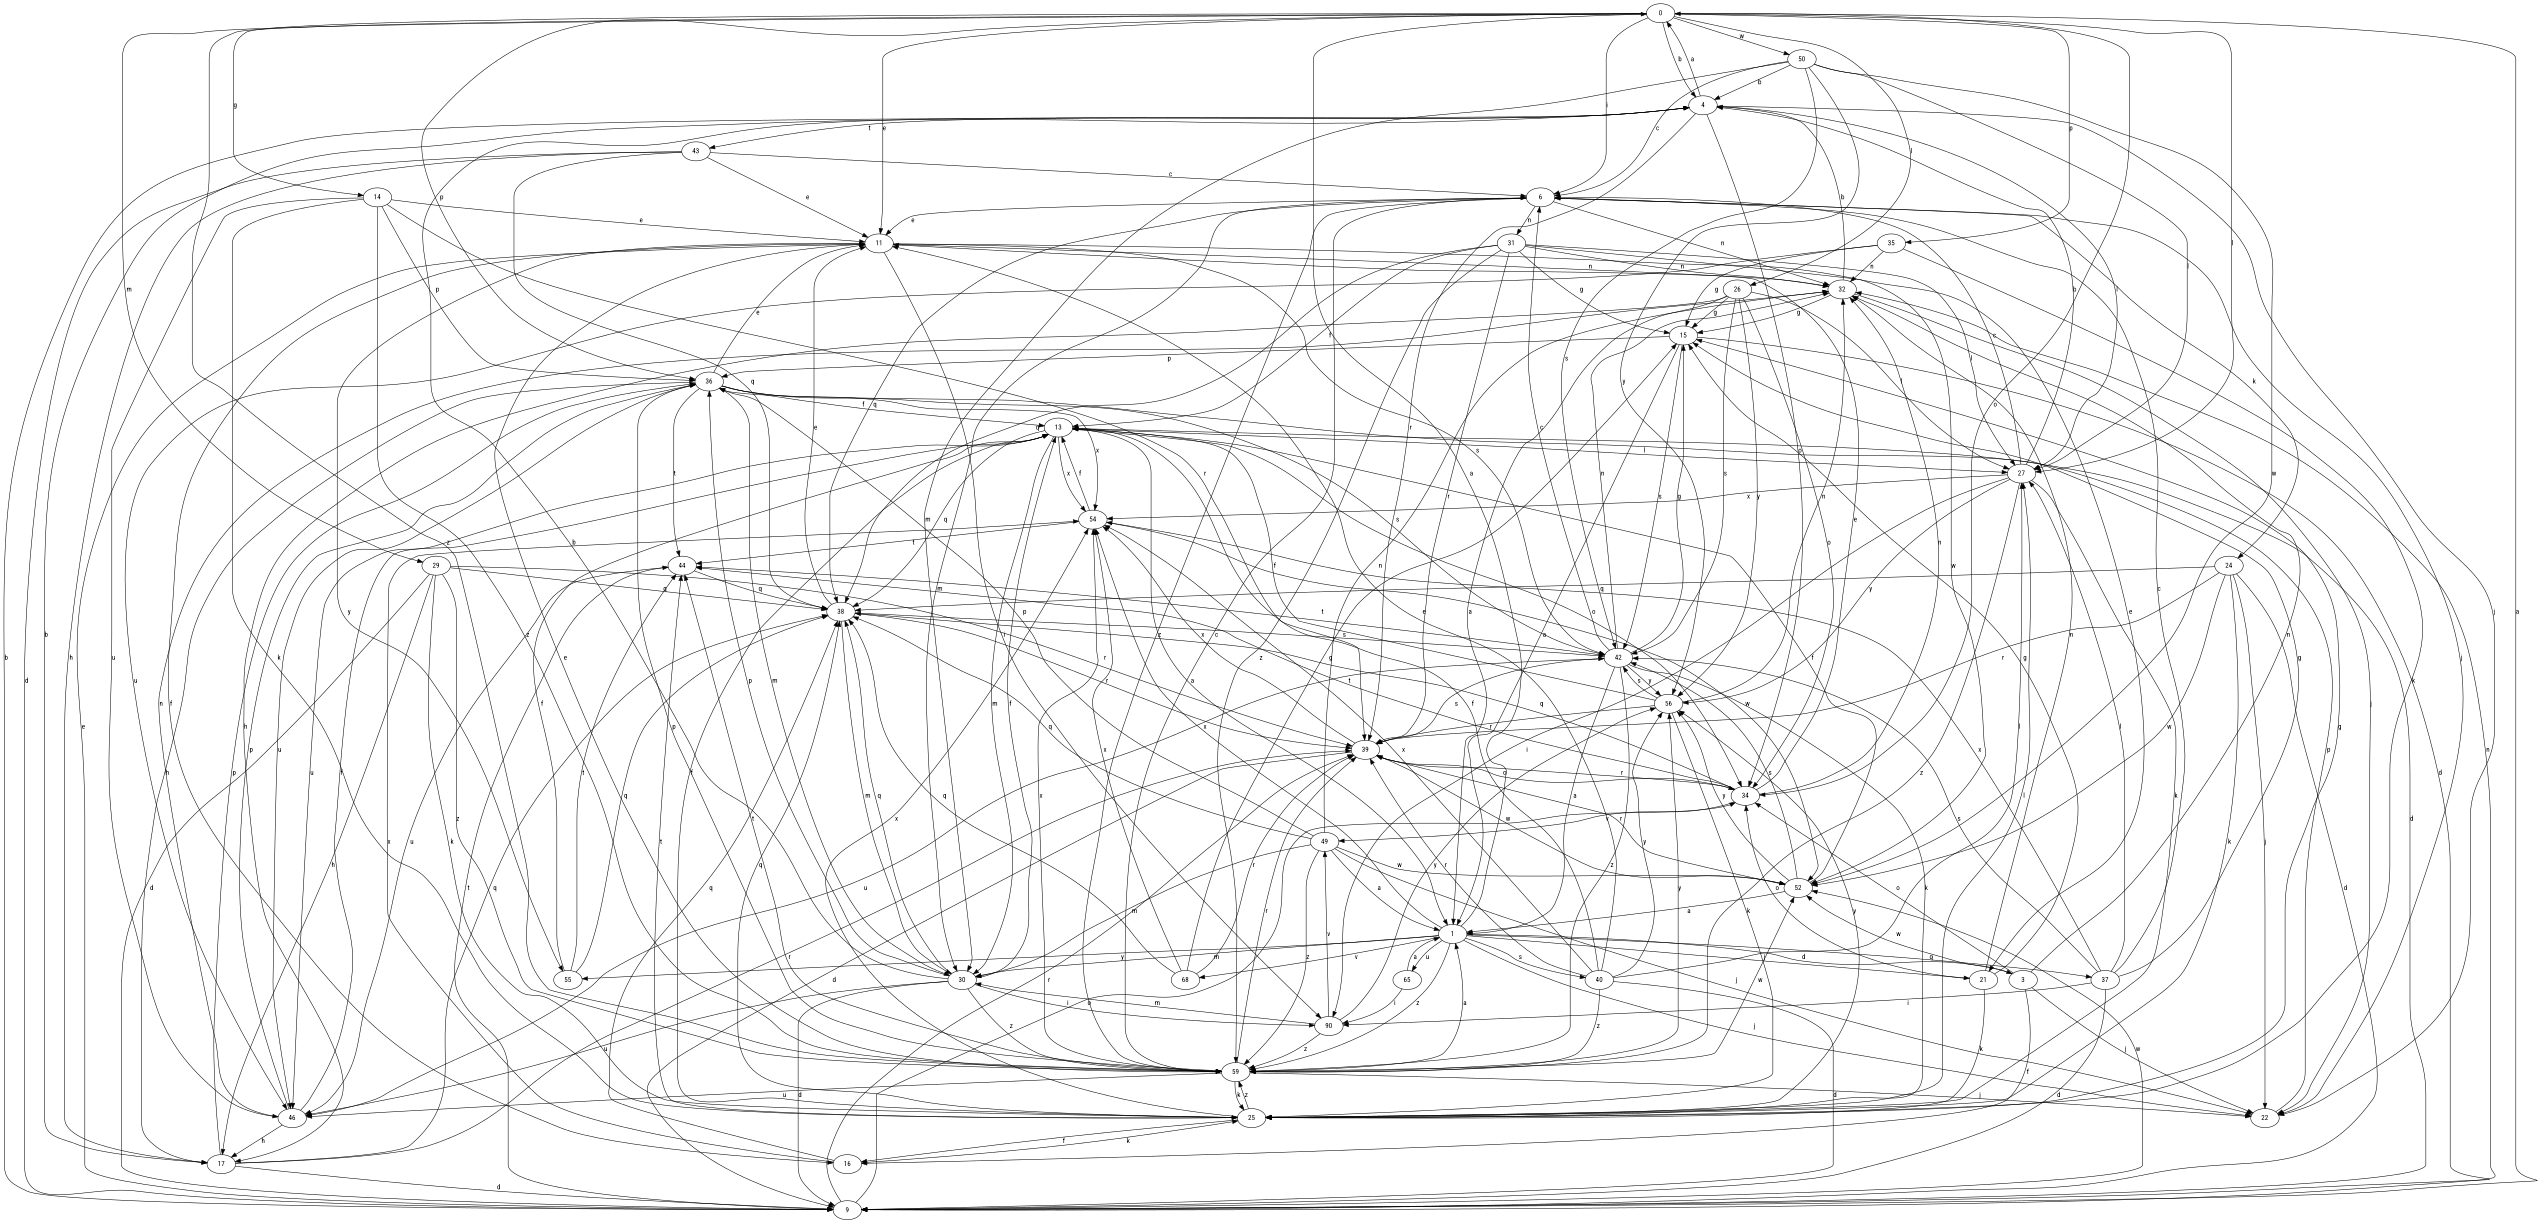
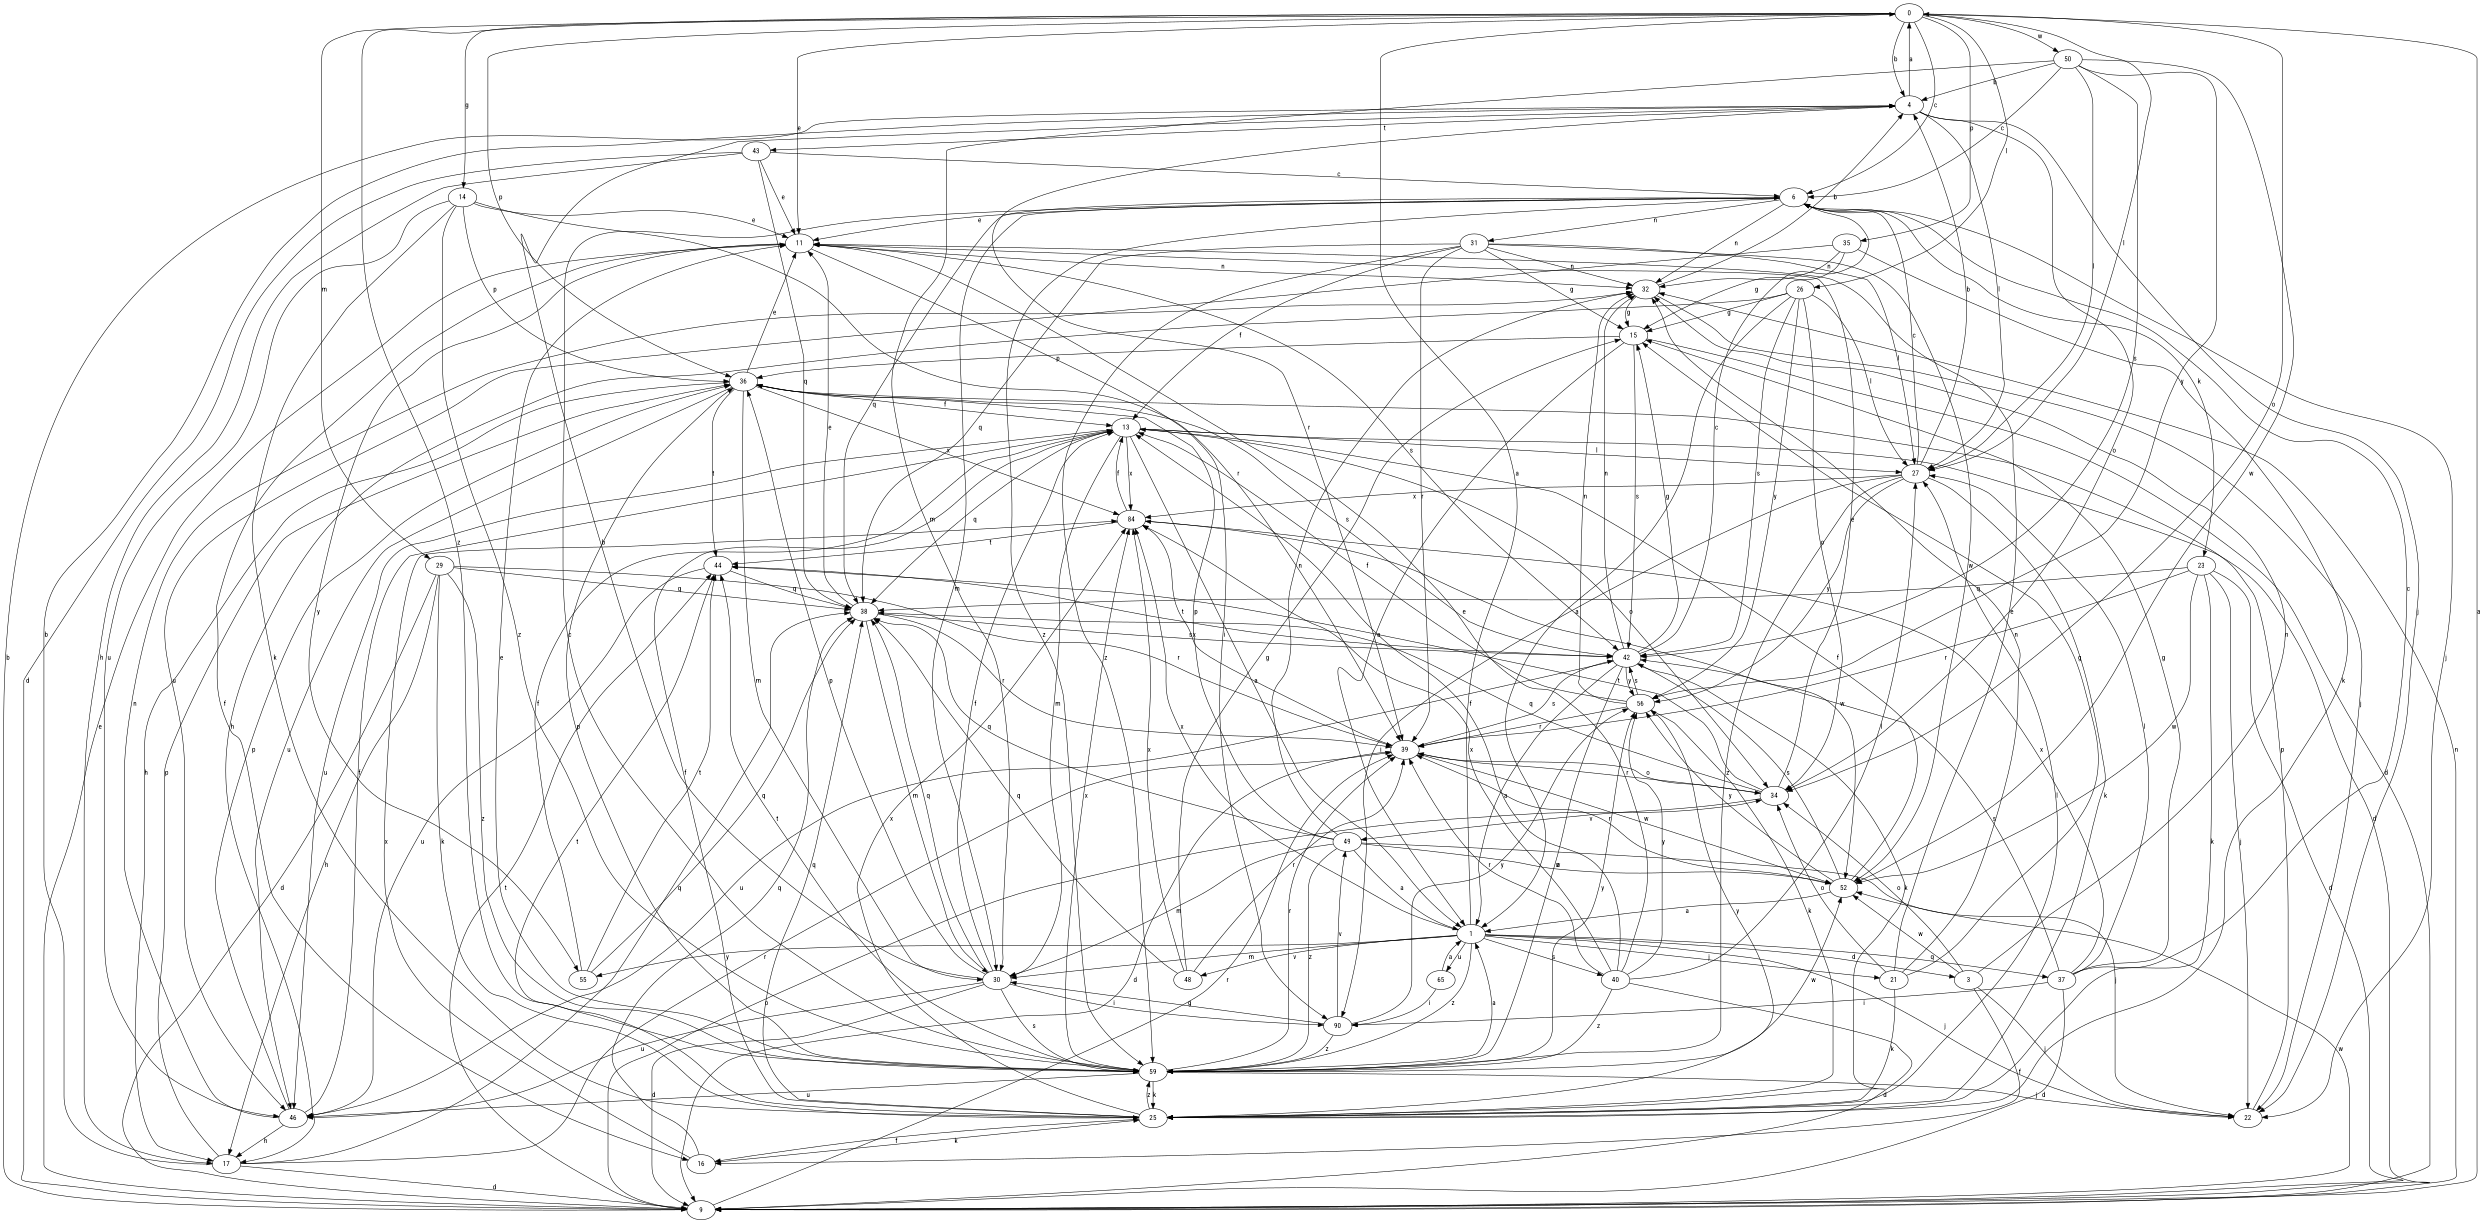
(1607, 105) -> (1936, 105)
(1909, 288) -> (1857, 293)
(1093, 520) -> (1131, 520)
(2229, 566) -> (2201, 566)
(1937, 585) -> none
(2285, 973) -> none
(1185, 980) -> (1188, 980)
(1158, 1003) -> (1190, 1003)
(1012, 1026) -> (1034, 1026)
